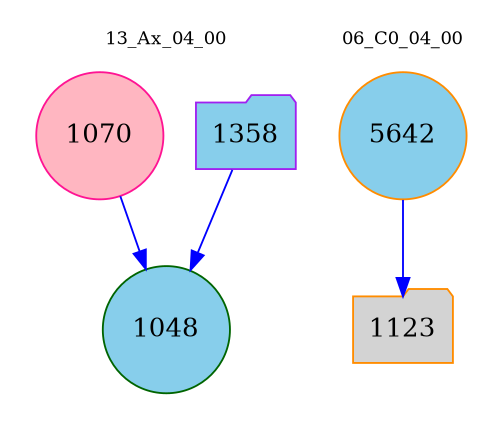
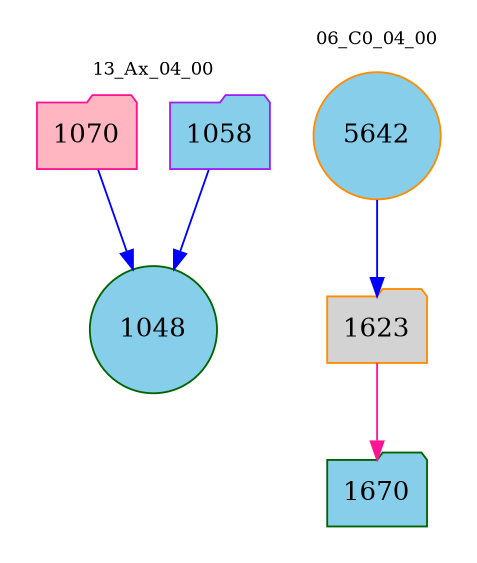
(100, 136) -> (87, 136)
(246, 136) -> (220, 136)
(403, 330) -> (377, 330)
none -> (377, 493)
